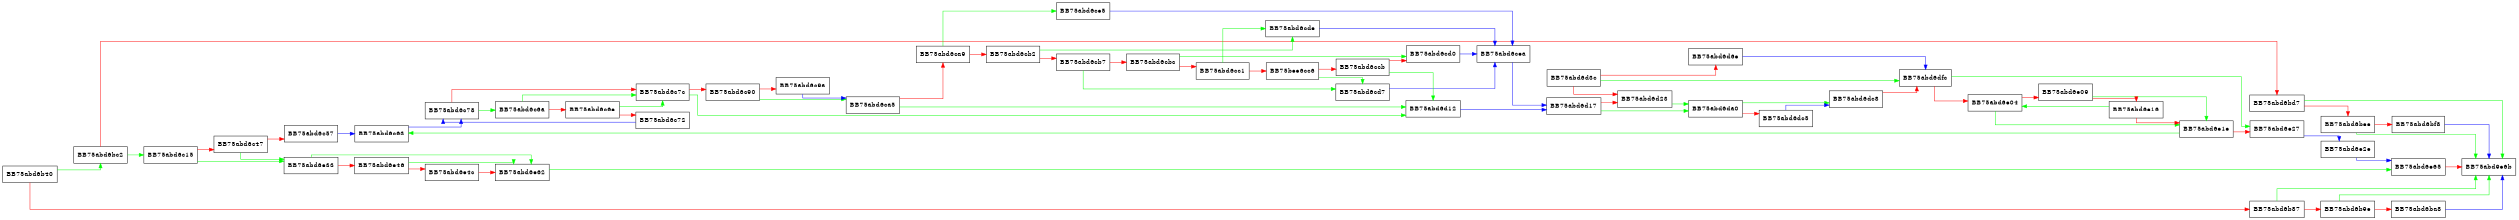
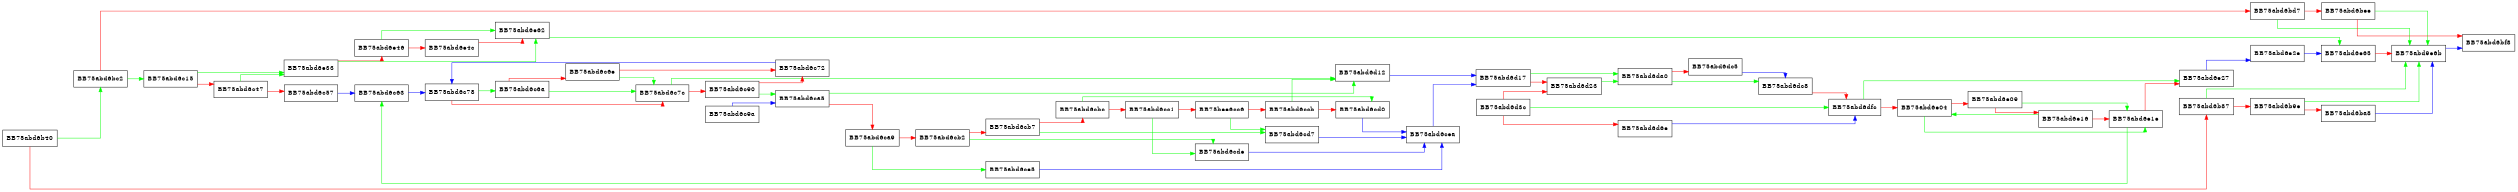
(765, 89) -> (782, 83)
(2482, 125) -> (2452, 48)
